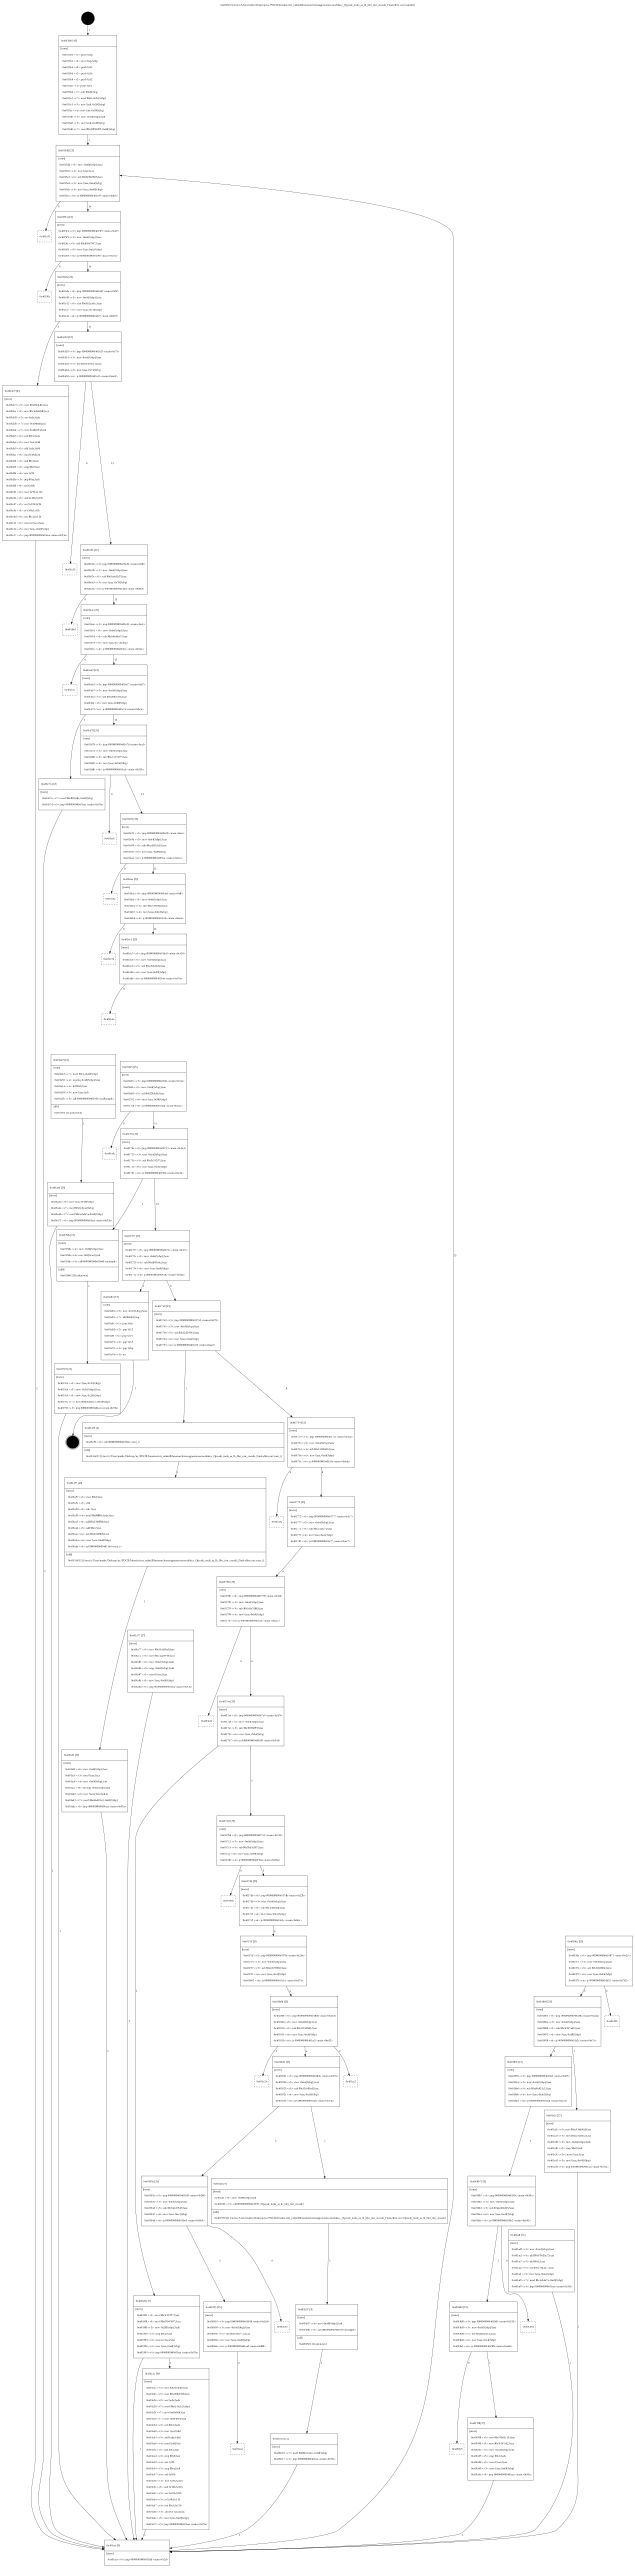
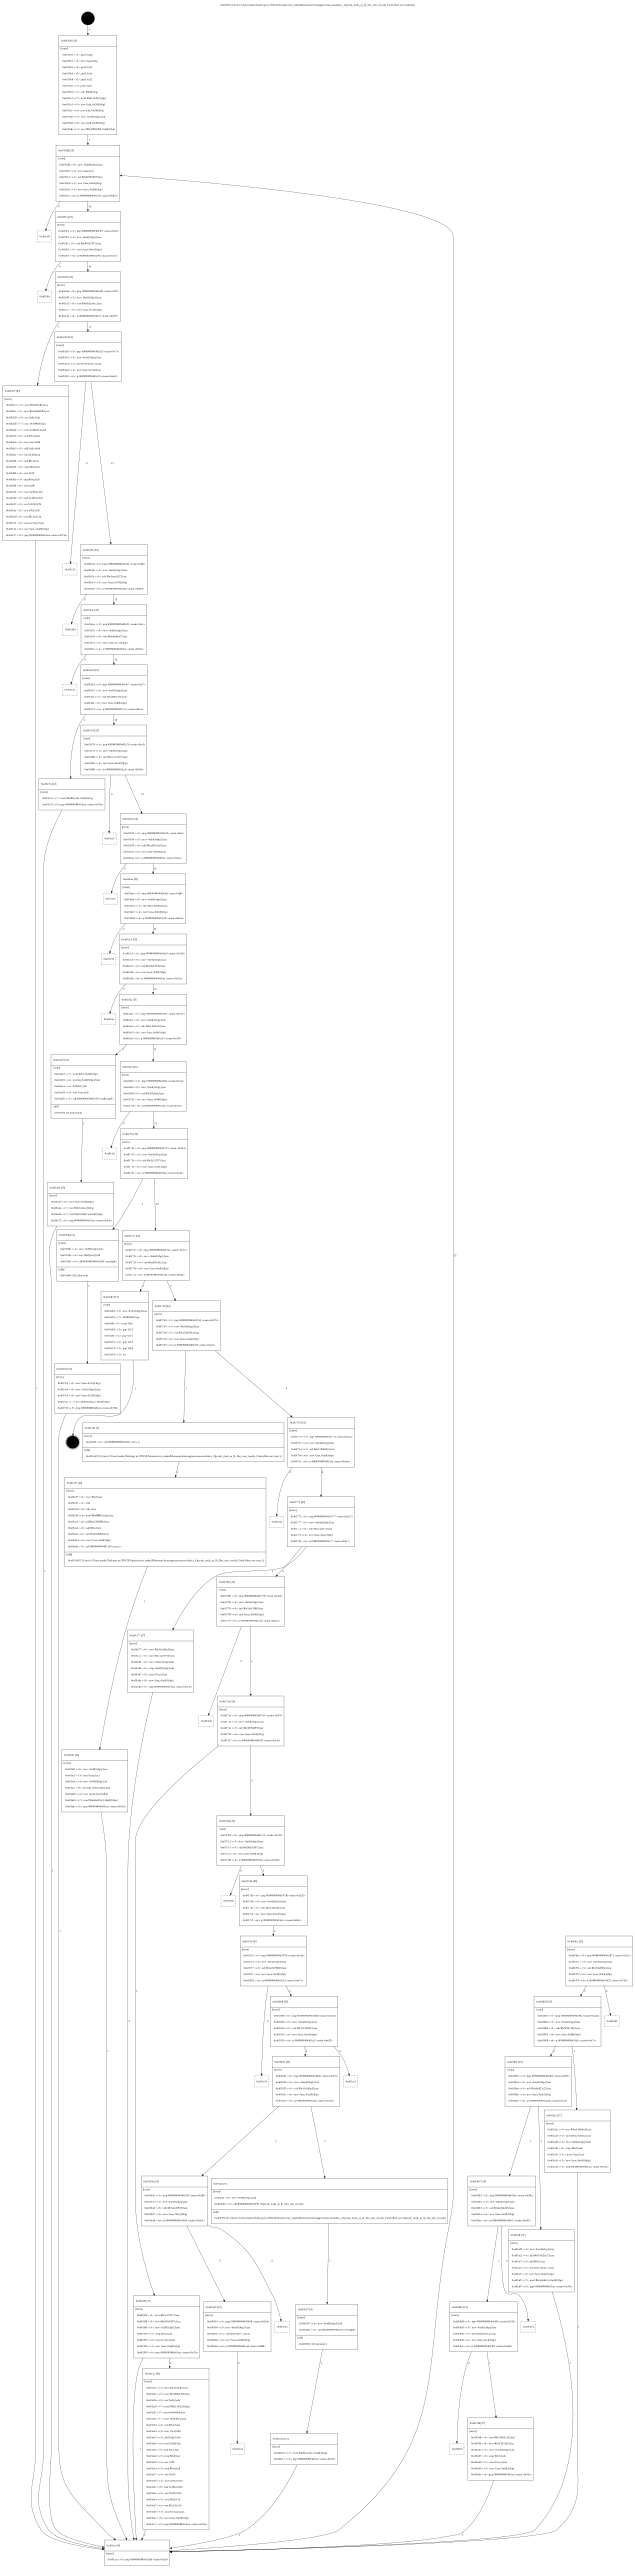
none -> (153, 1019)
none -> (231, 1572)
(269, 2059) -> (263, 2030)
none -> (540, 2167)
